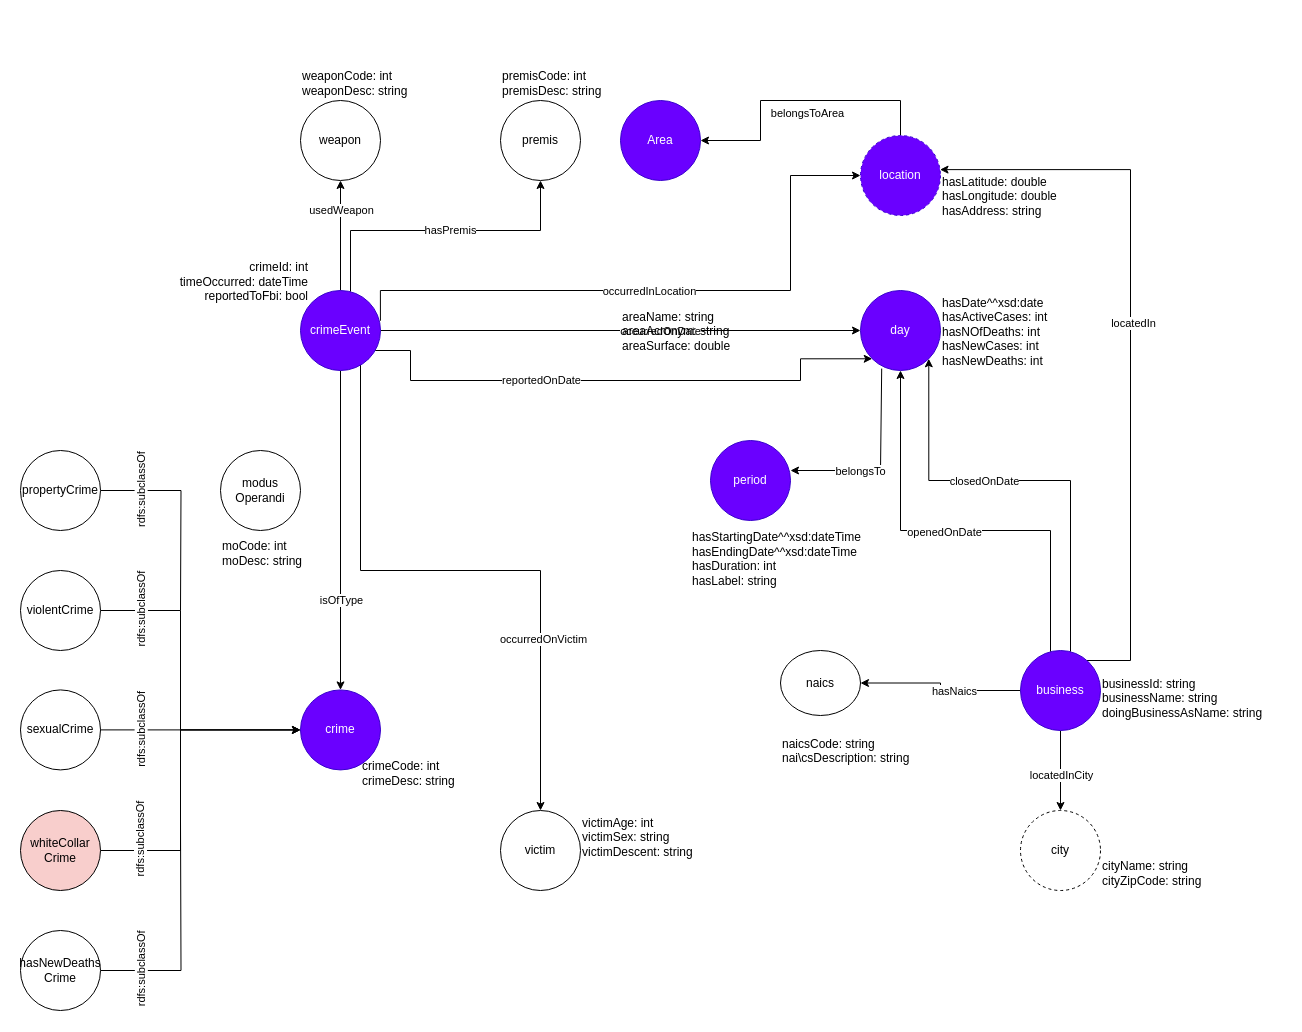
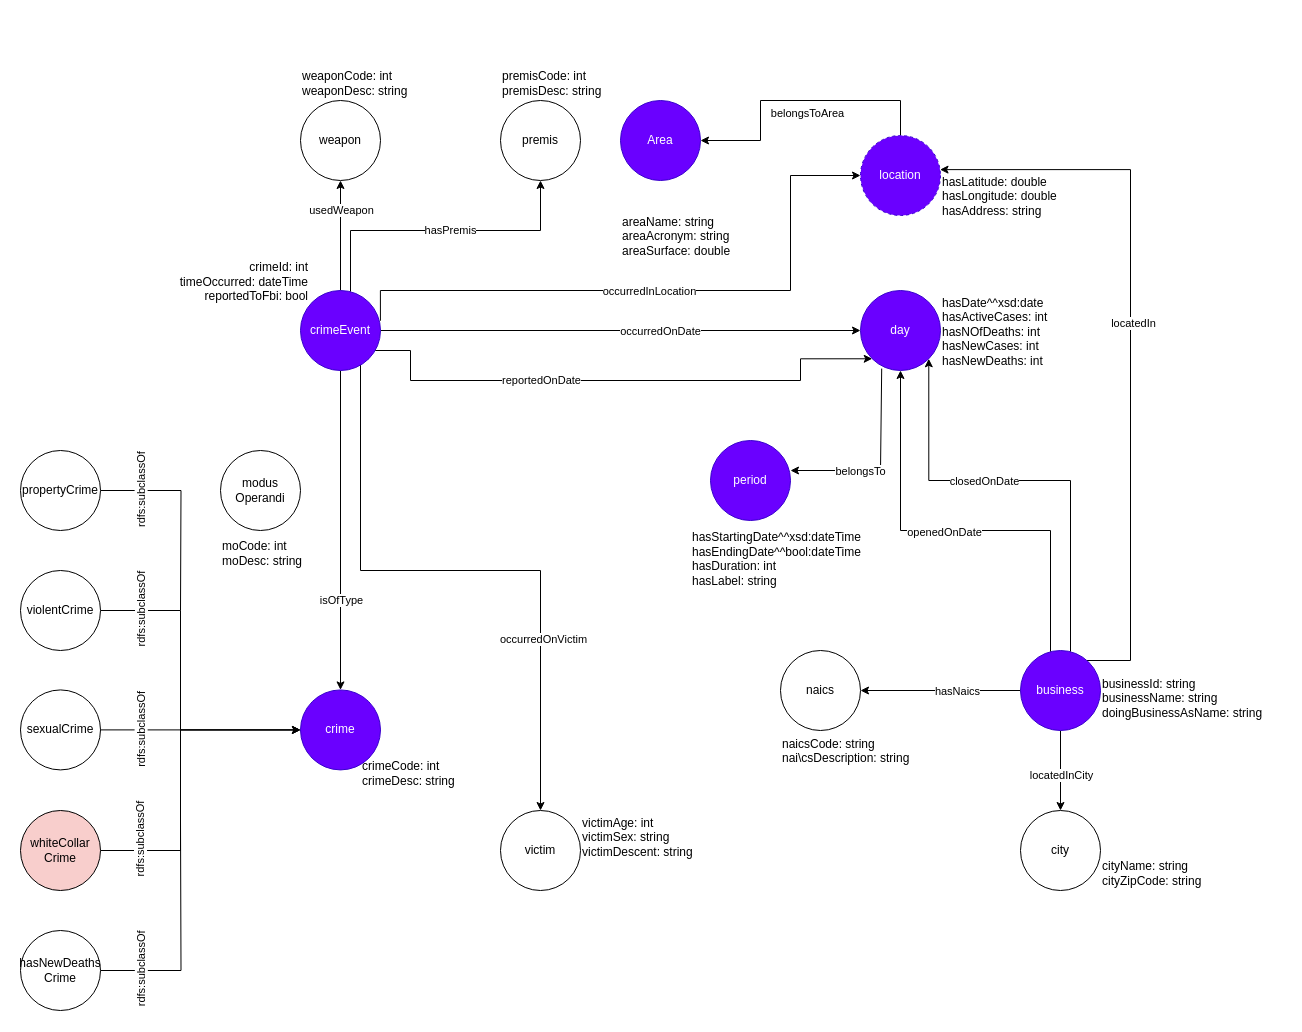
(701, 316) -> (701, 221)
(772, 544) -> (772, 544)
(821, 683) -> (821, 691)
(1061, 851) -> (1061, 851)
